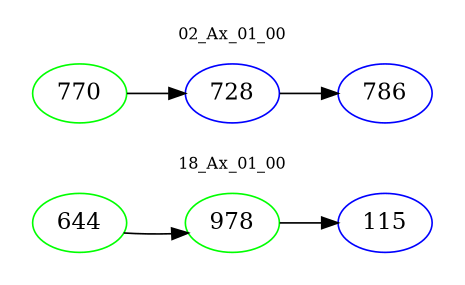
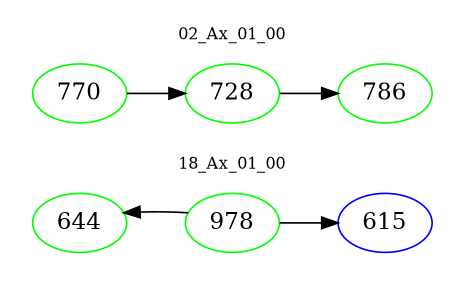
(232, 93) -> (232, 93)
(385, 93) -> (385, 93)
(385, 223) -> (385, 223)
(148, 234) -> (164, 212)
